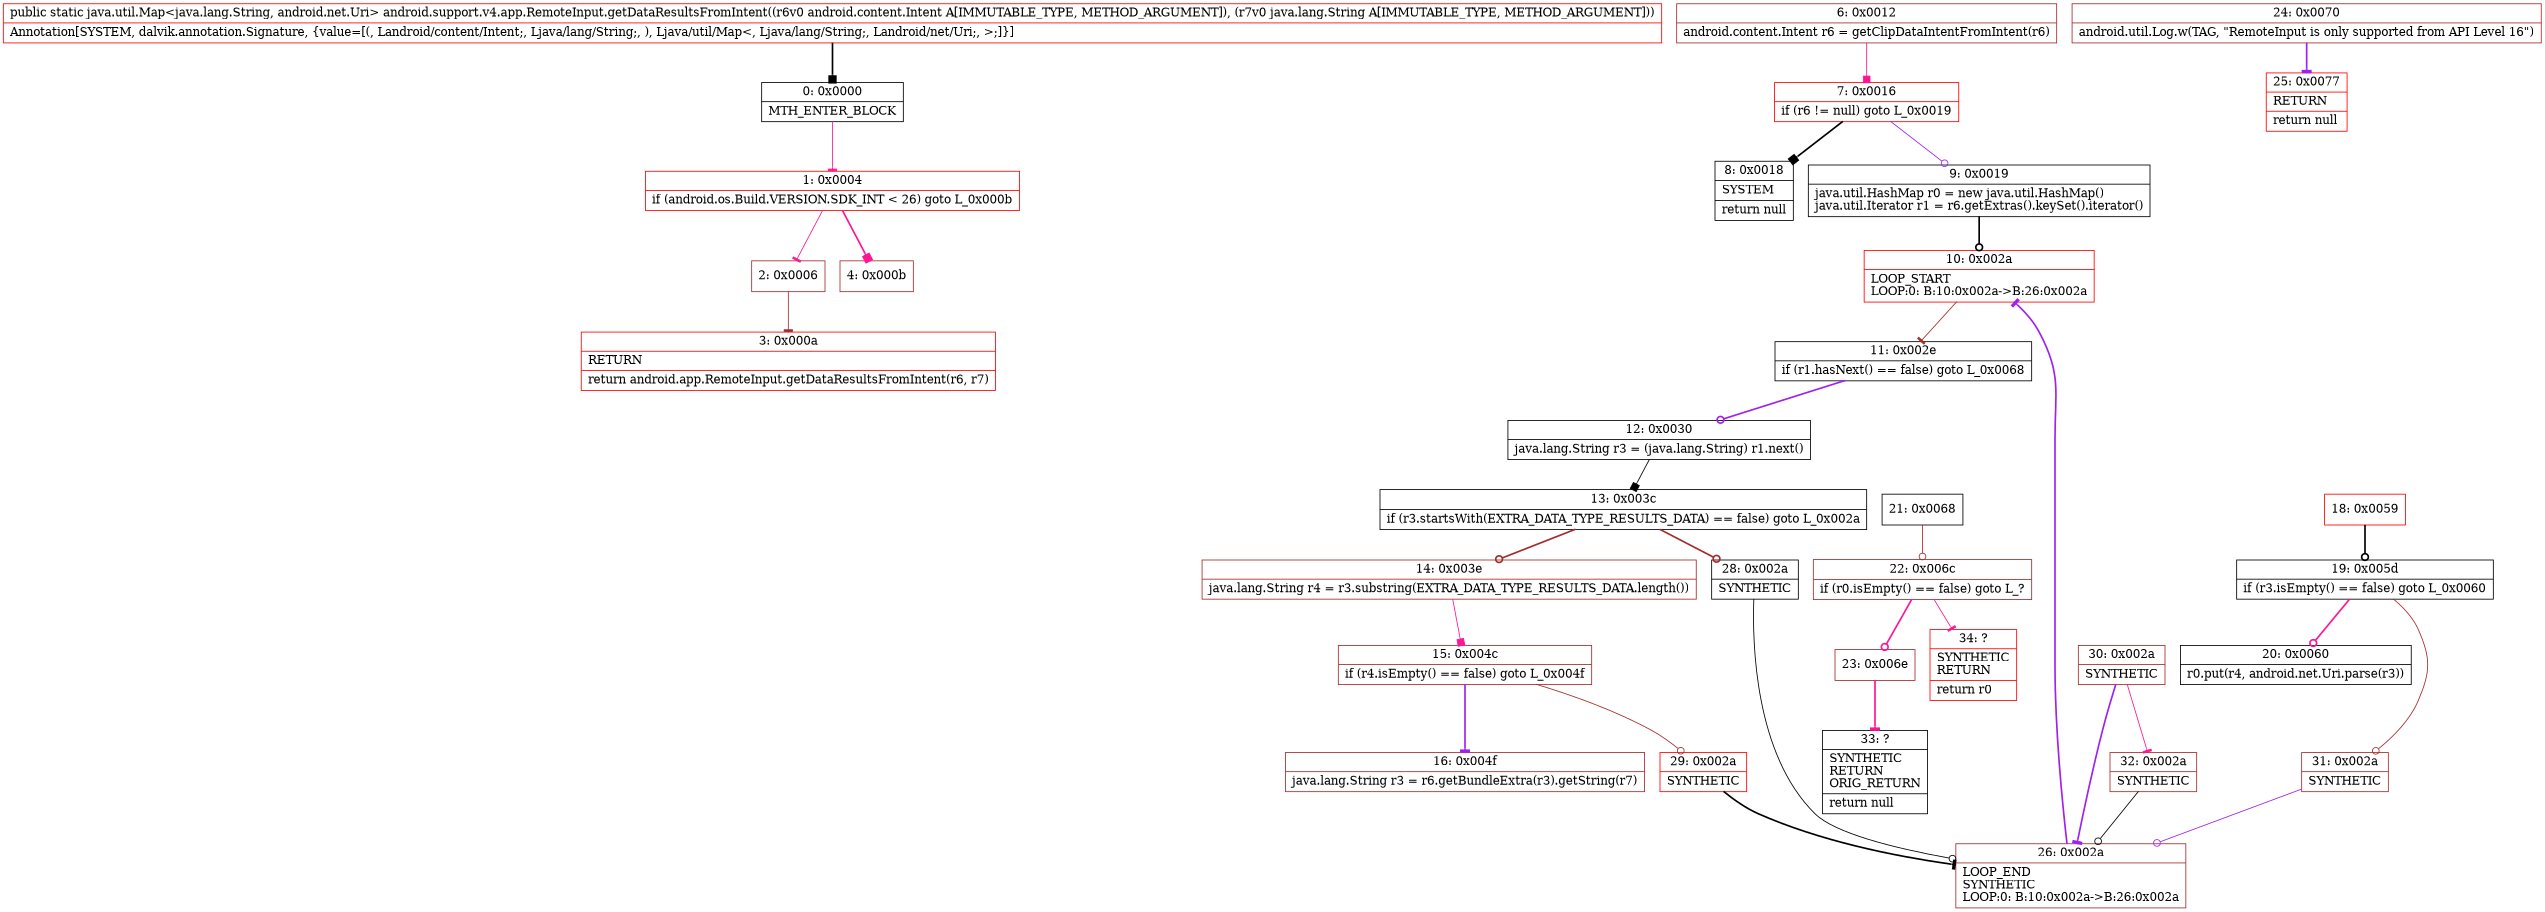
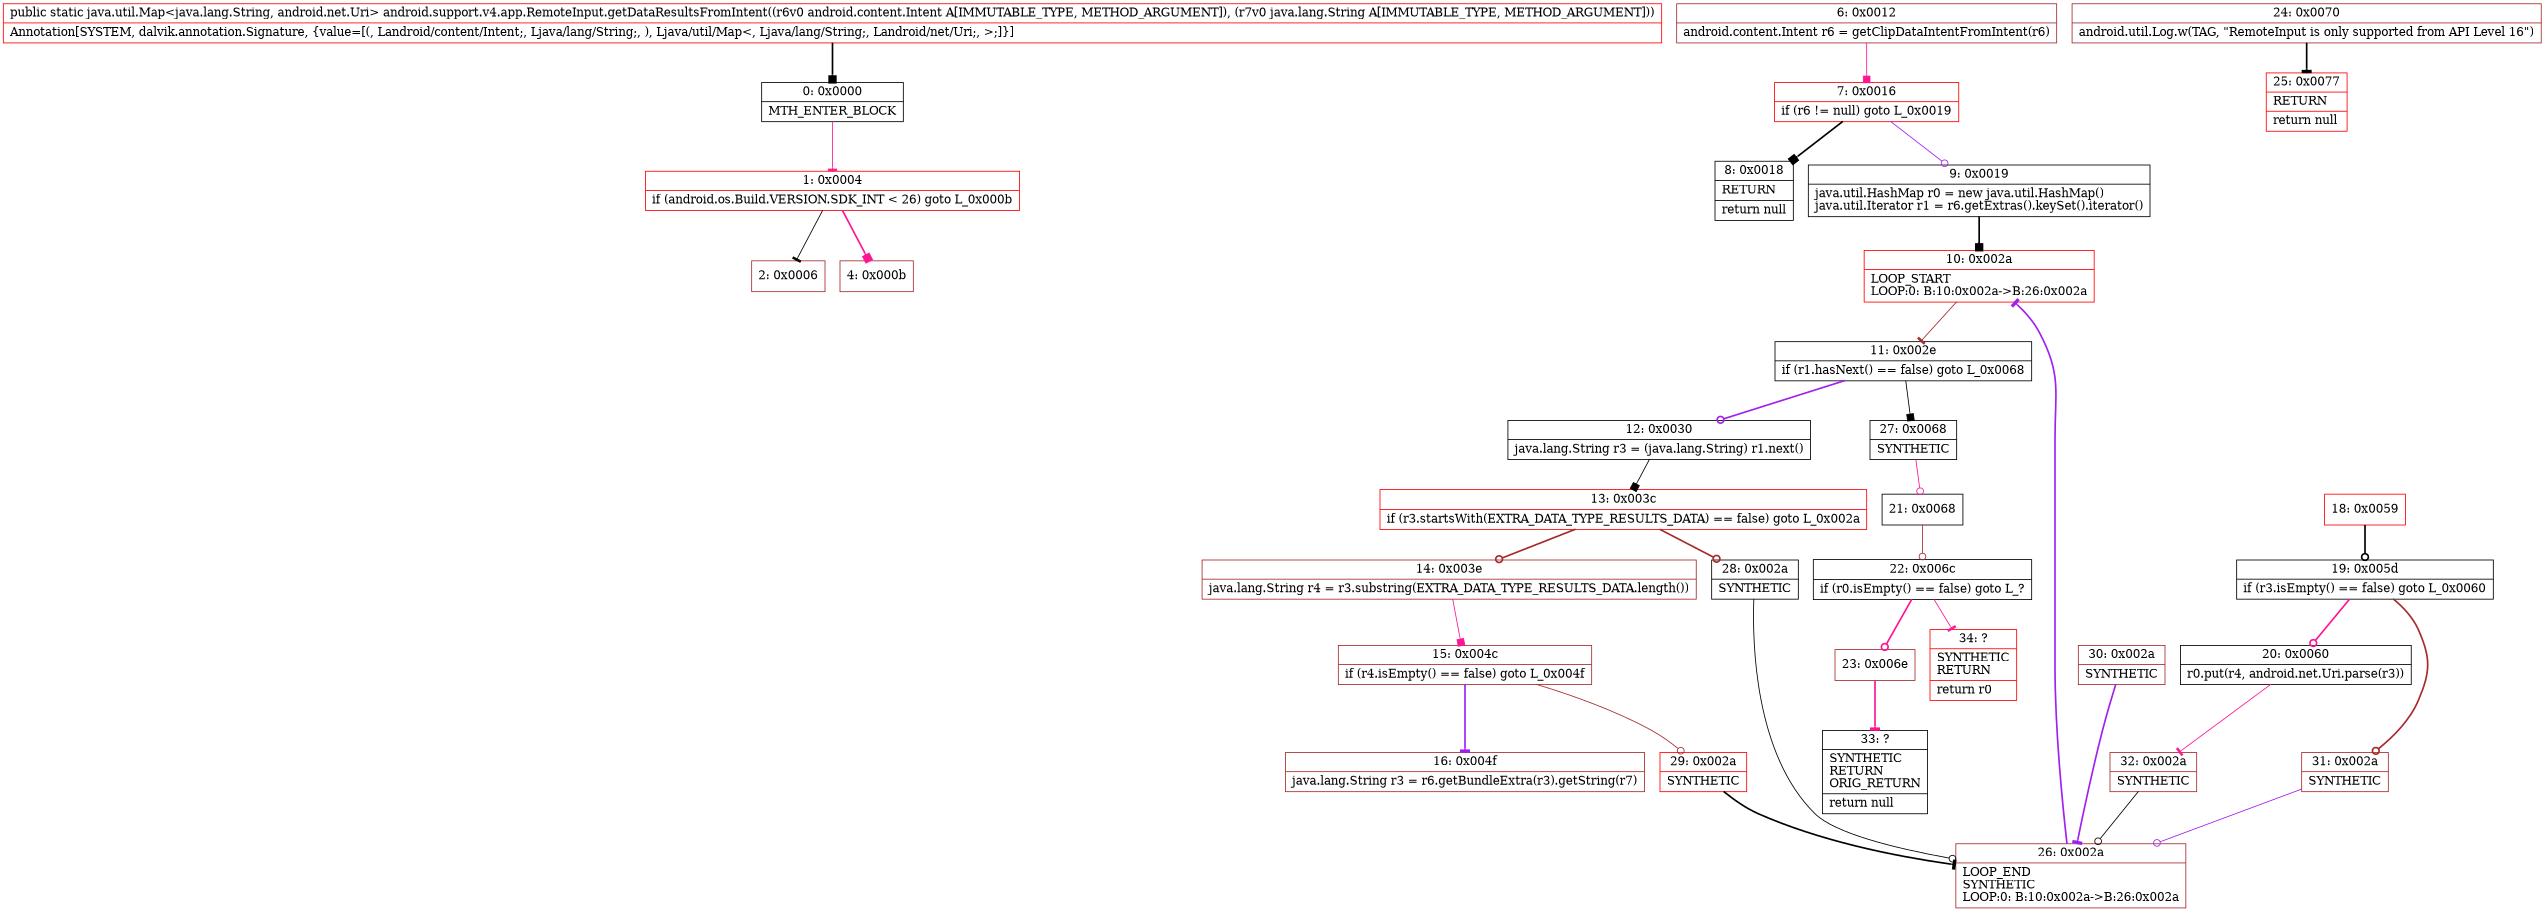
(2307, 56) -> (2307, 56)
(1748, 190) -> (1749, 190)
(1979, 230) -> (1979, 230)
(810, 234) -> (810, 234)
(788, 361) -> none
none -> (1913, 440)
(1623, 510) -> (1623, 510)
(1922, 580) -> (1922, 580)
(2426, 676) -> (2426, 676)
(2137, 716) -> (2226, 717)
